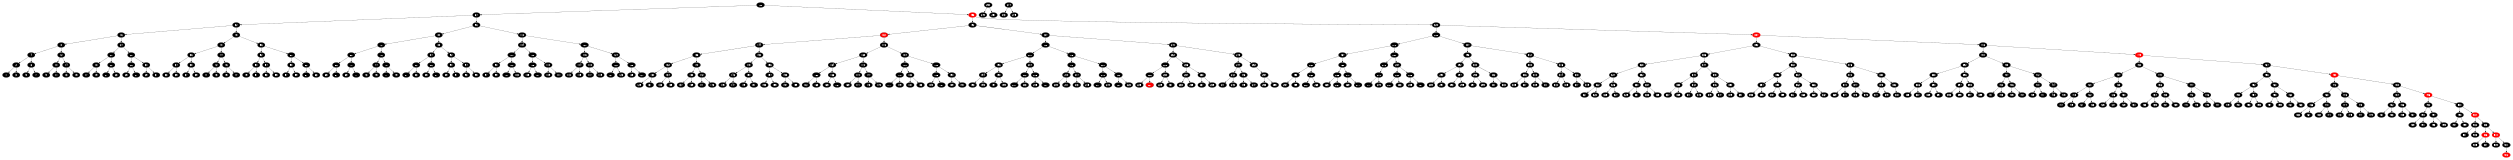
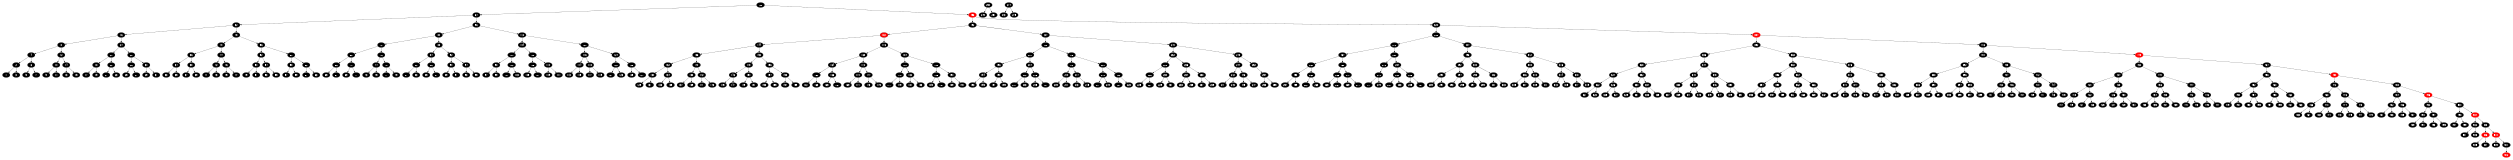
(1150, 85) -> (1150, 85)
